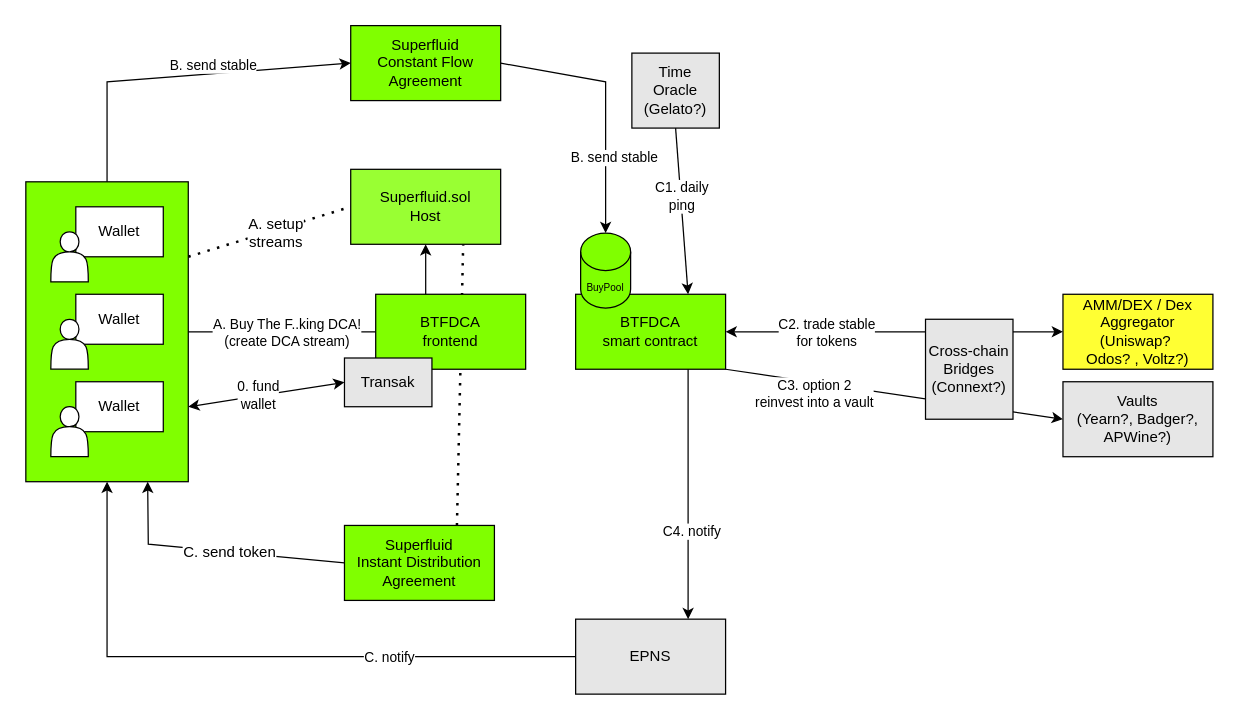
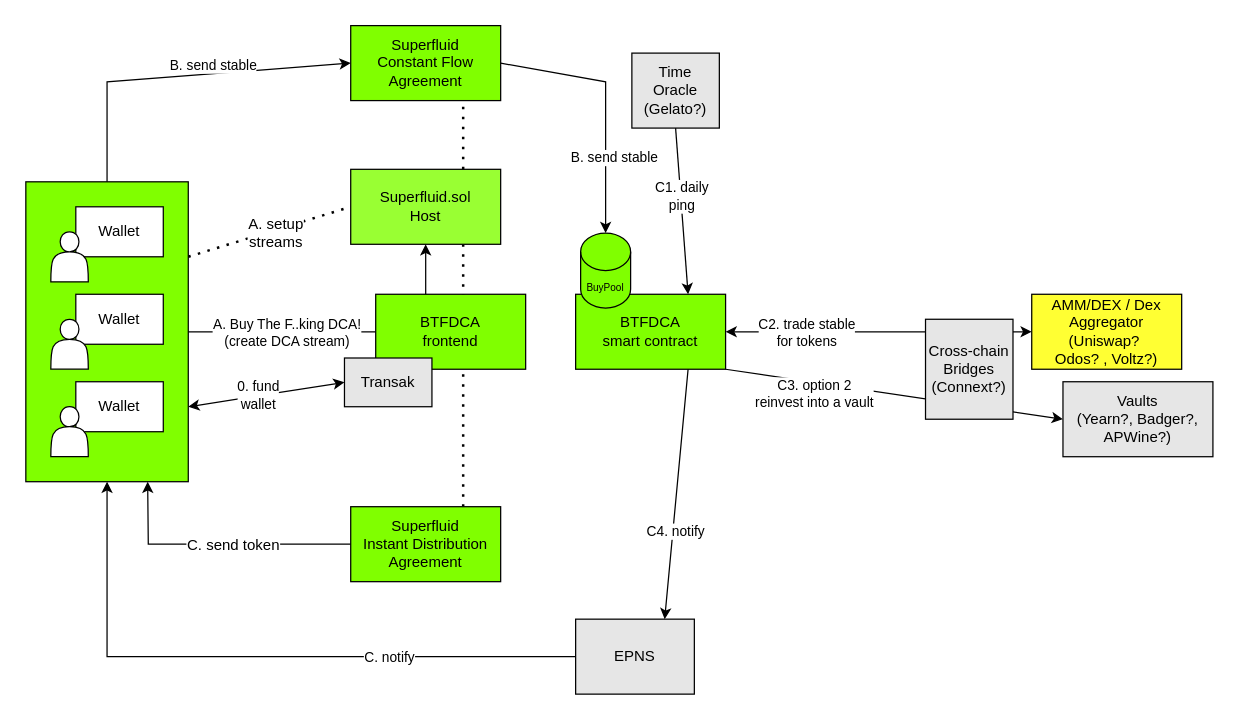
none -> (463, 137)
(1138, 332) -> (1107, 332)
(419, 563) -> (426, 544)
(651, 657) -> (635, 657)
